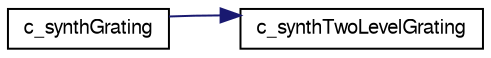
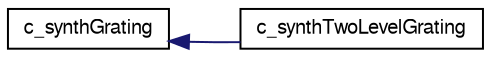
(195, 16) -> (215, 42)
